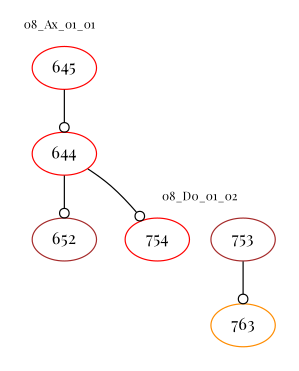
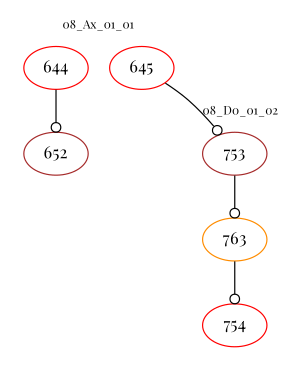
(64, 106) -> (201, 112)
(123, 198) -> (235, 278)
